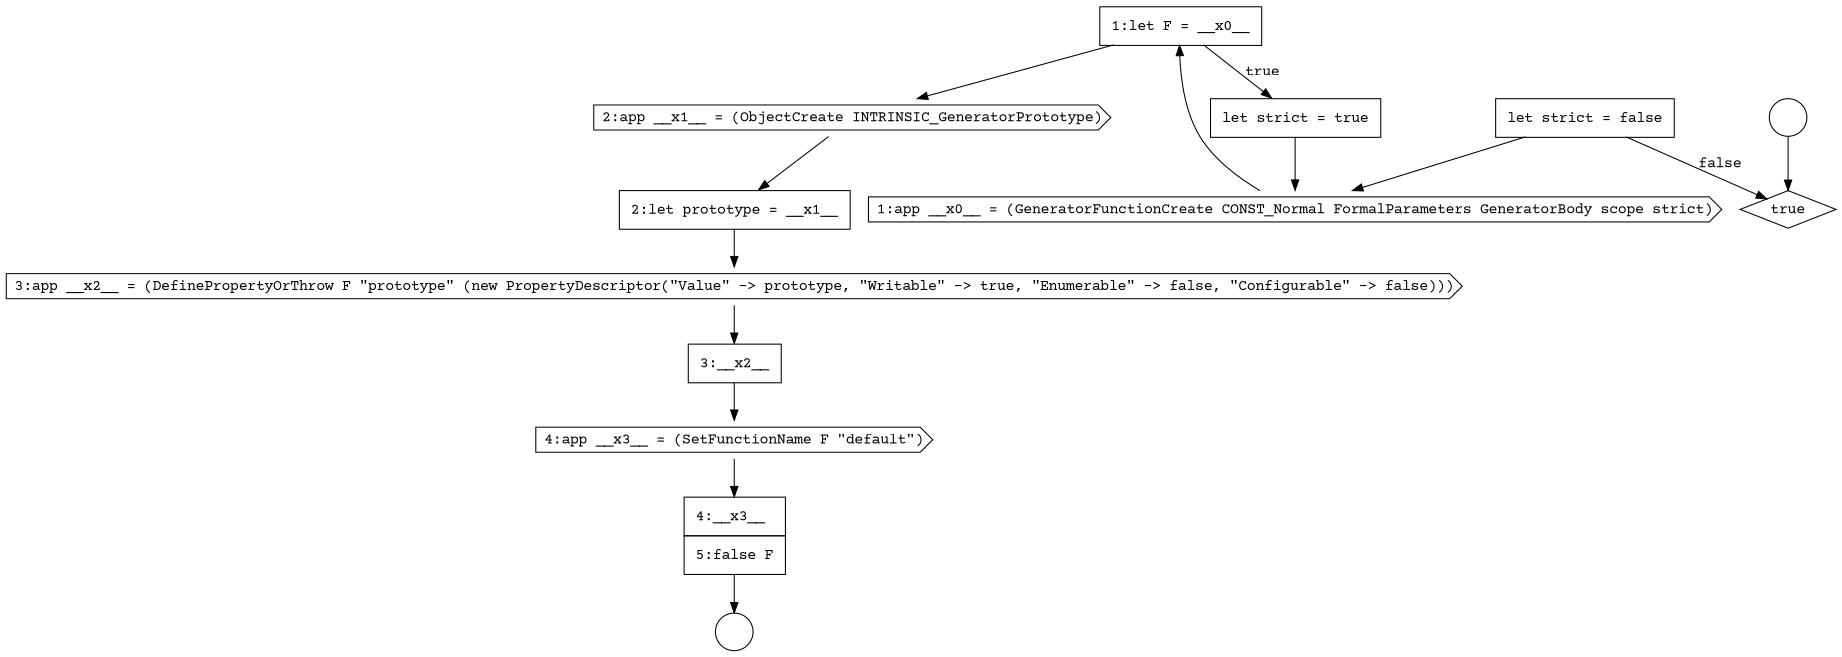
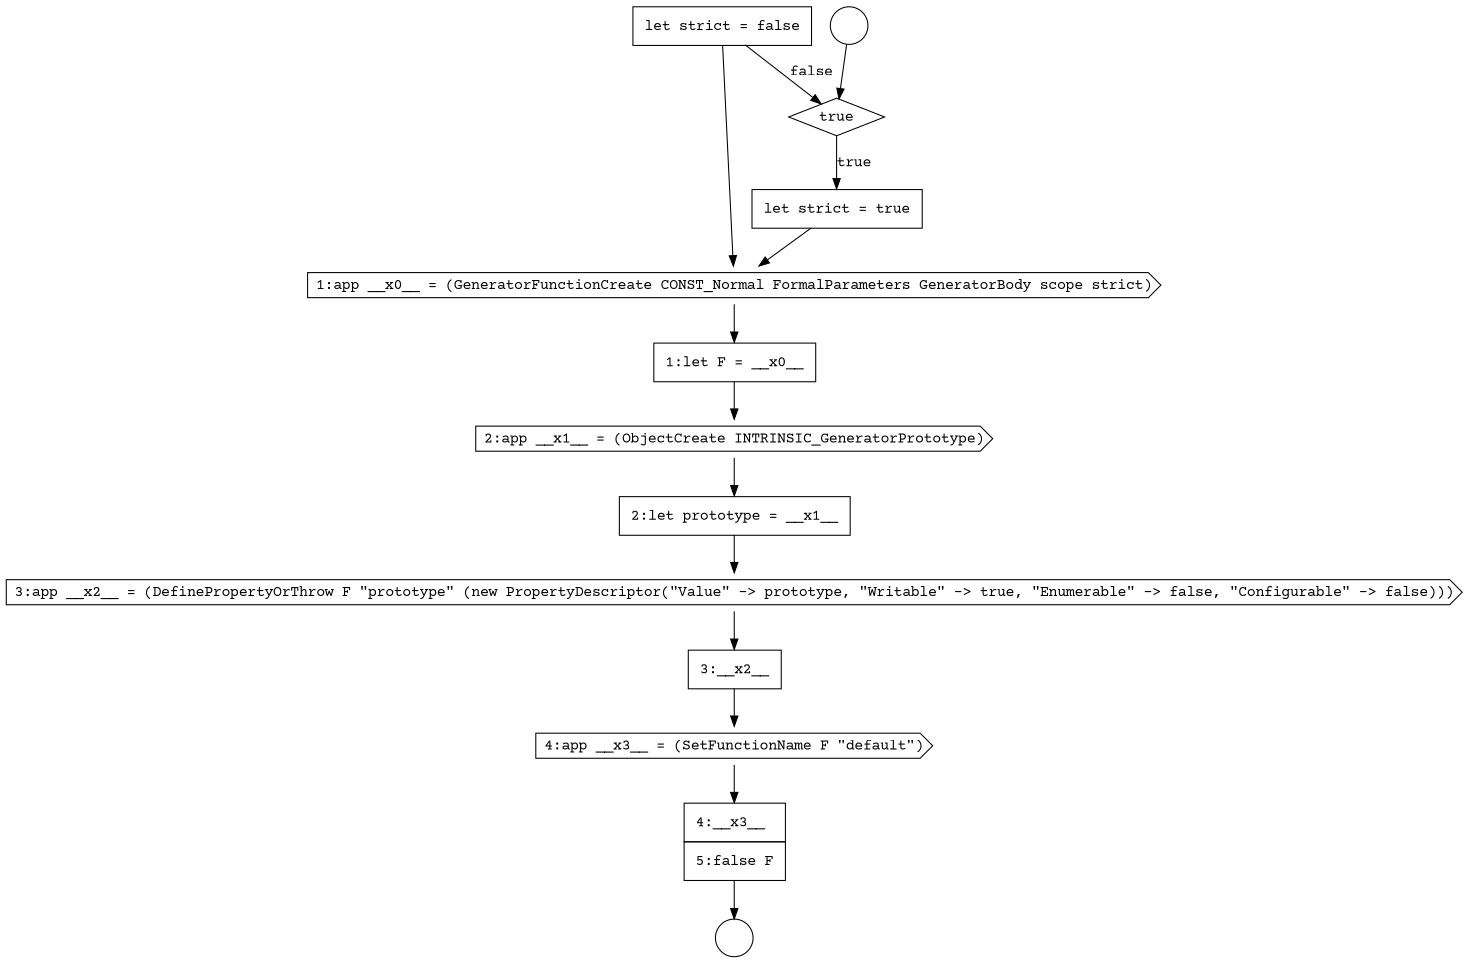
(1234, 68) -> (837, 157)
